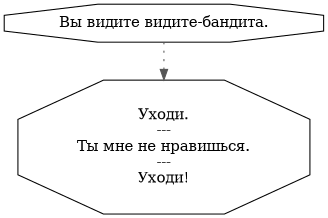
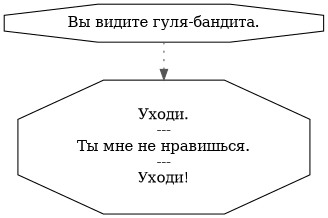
(164, 23) -> (164, 23)
